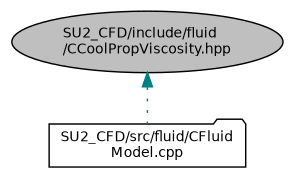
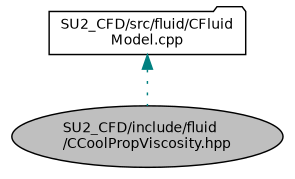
(147, 106) -> (147, 88)
